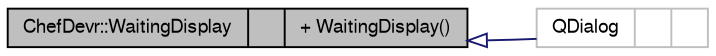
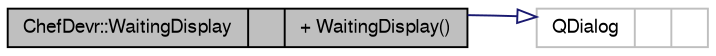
(512, 40) -> (492, 16)
